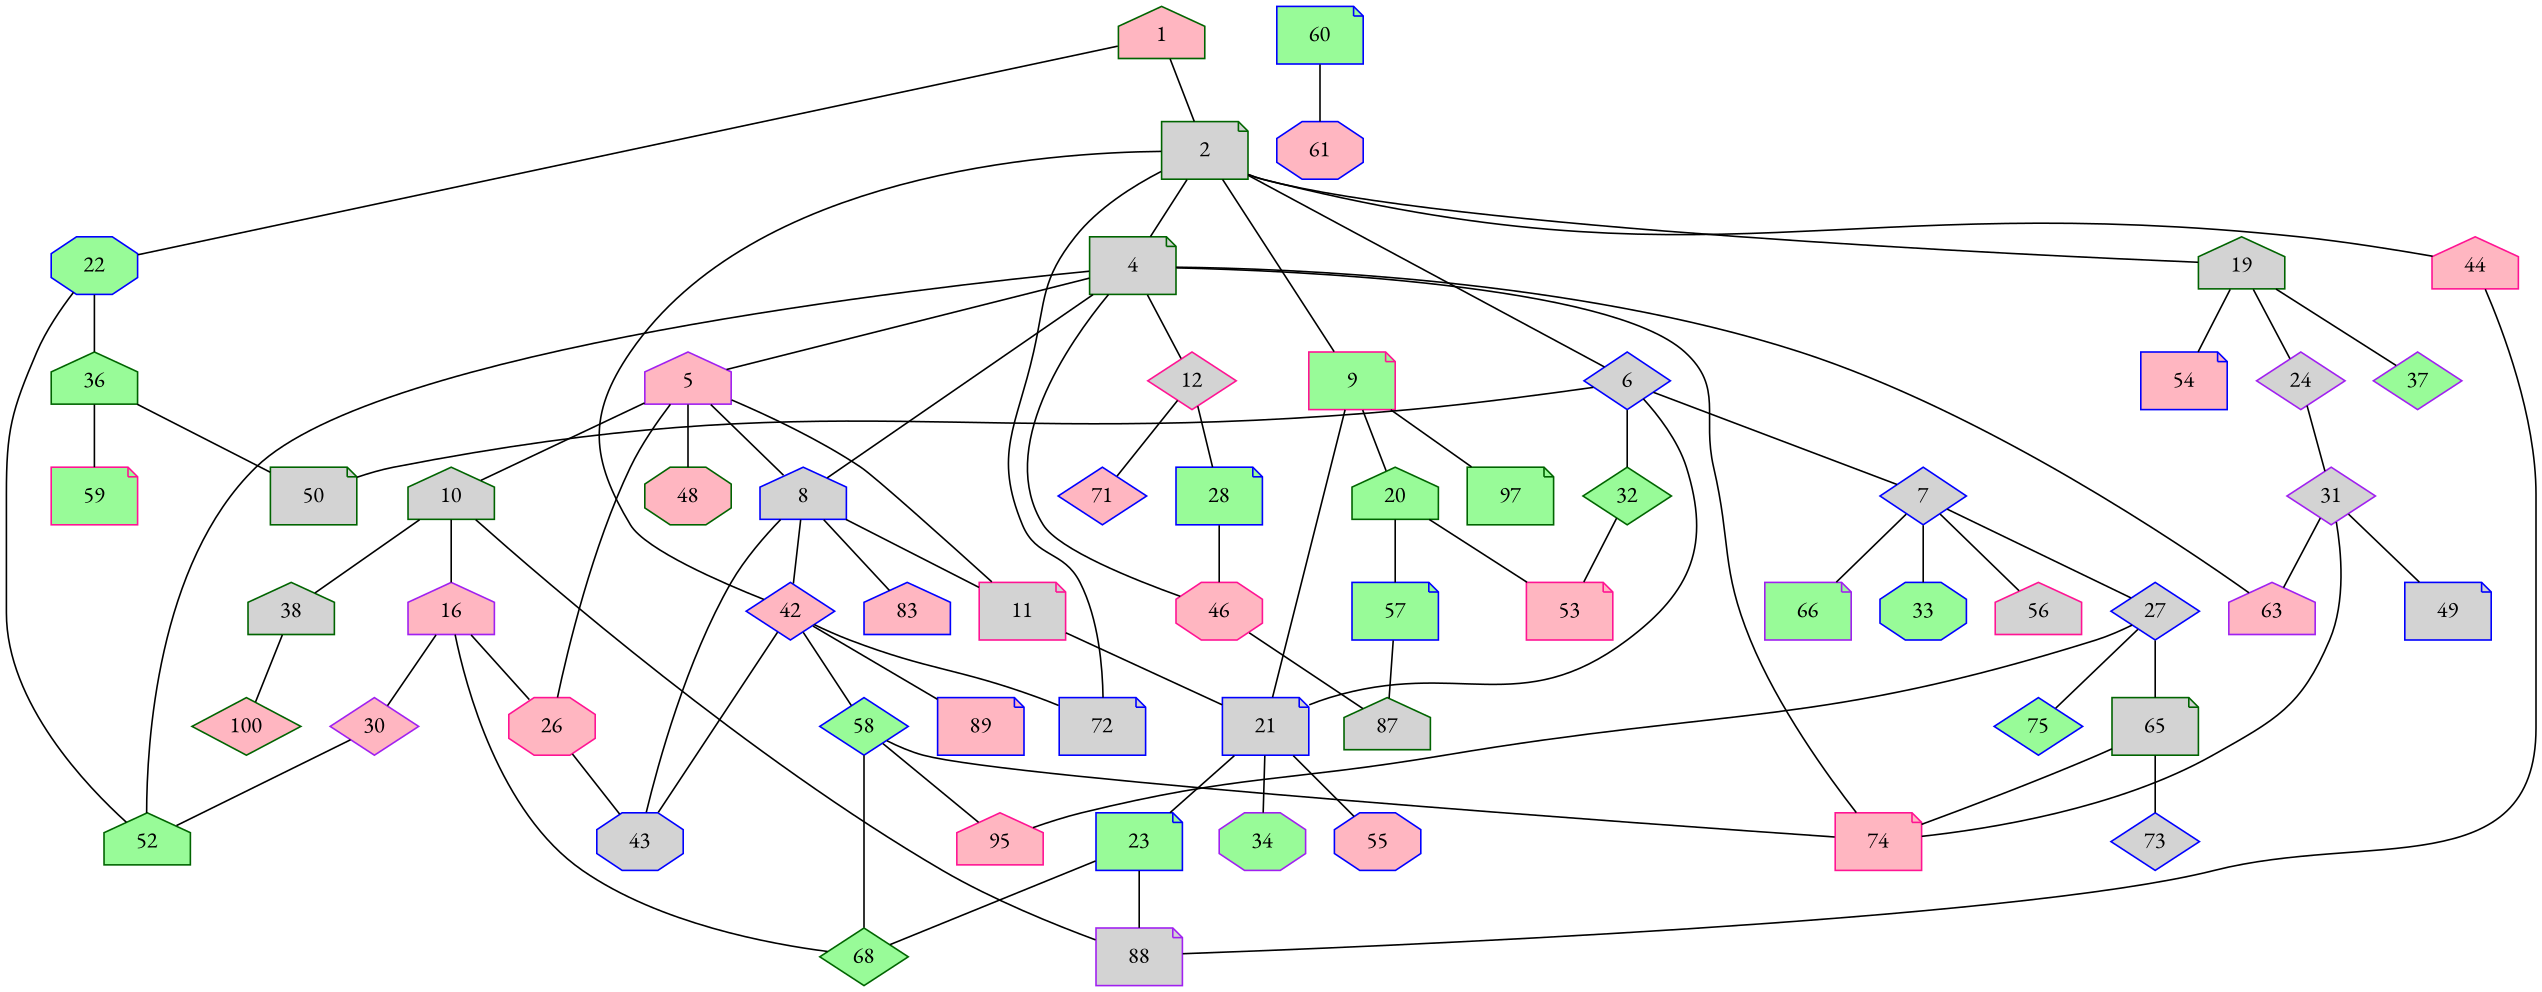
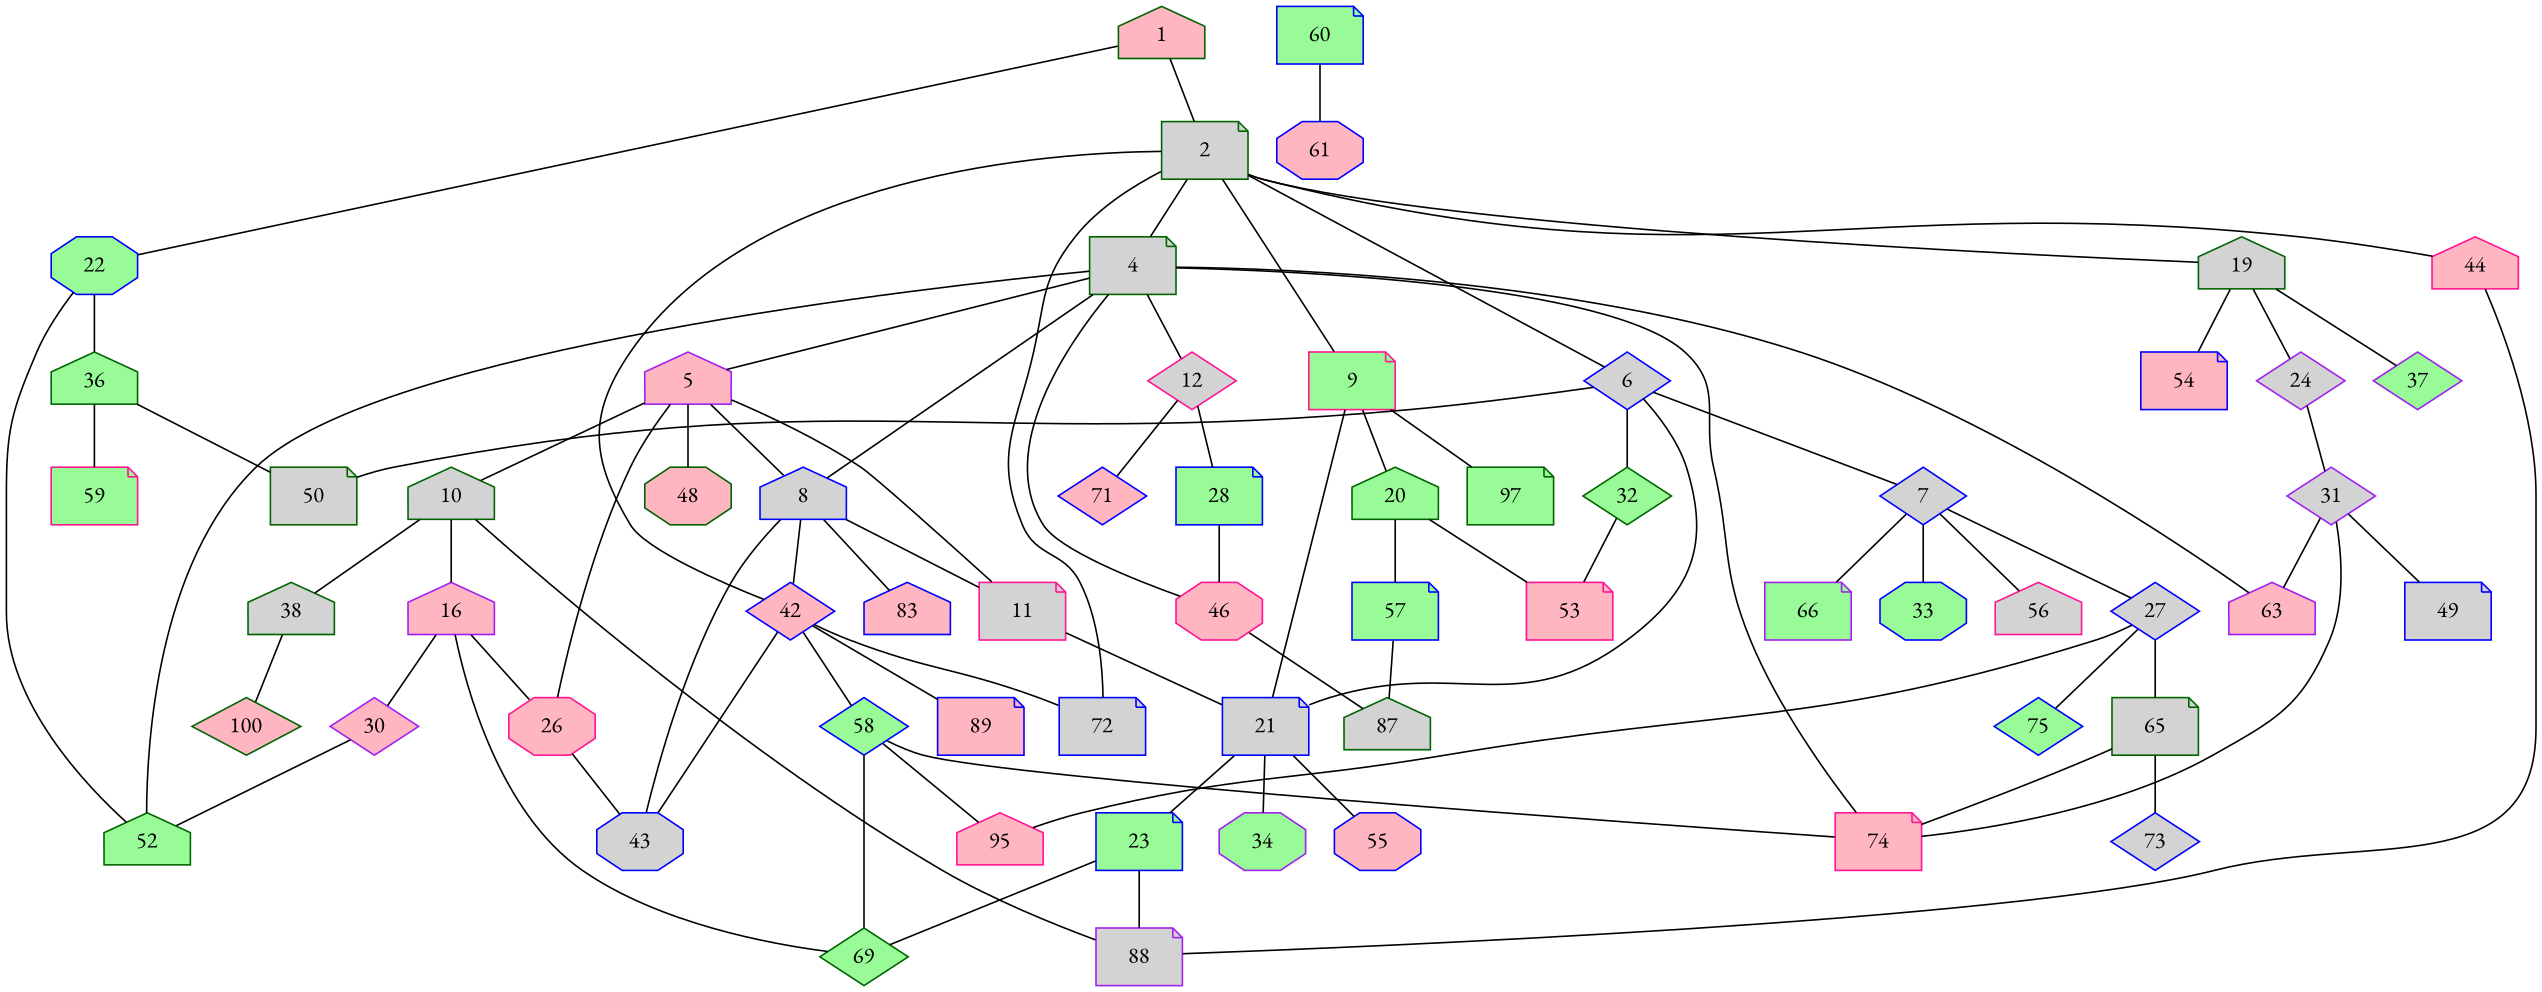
(864, 957) -> (864, 957)
